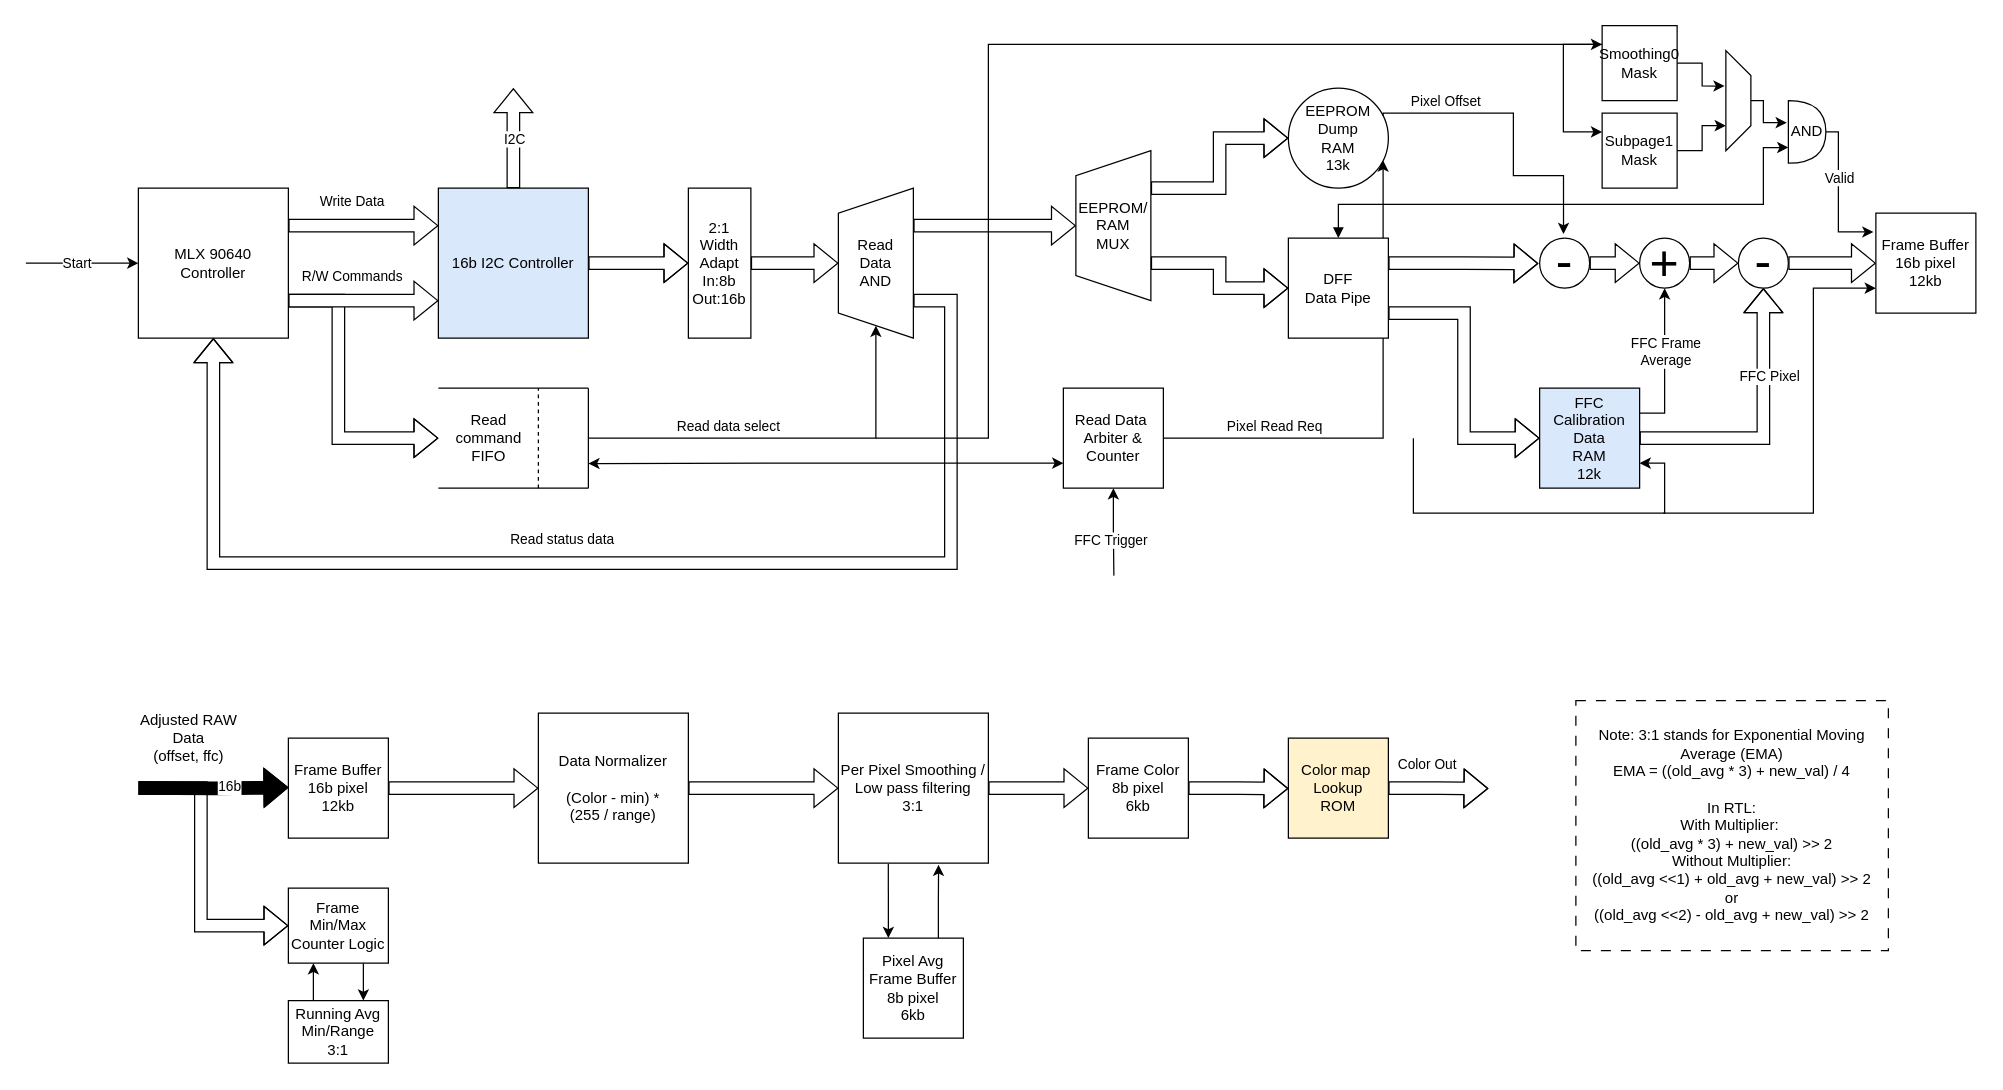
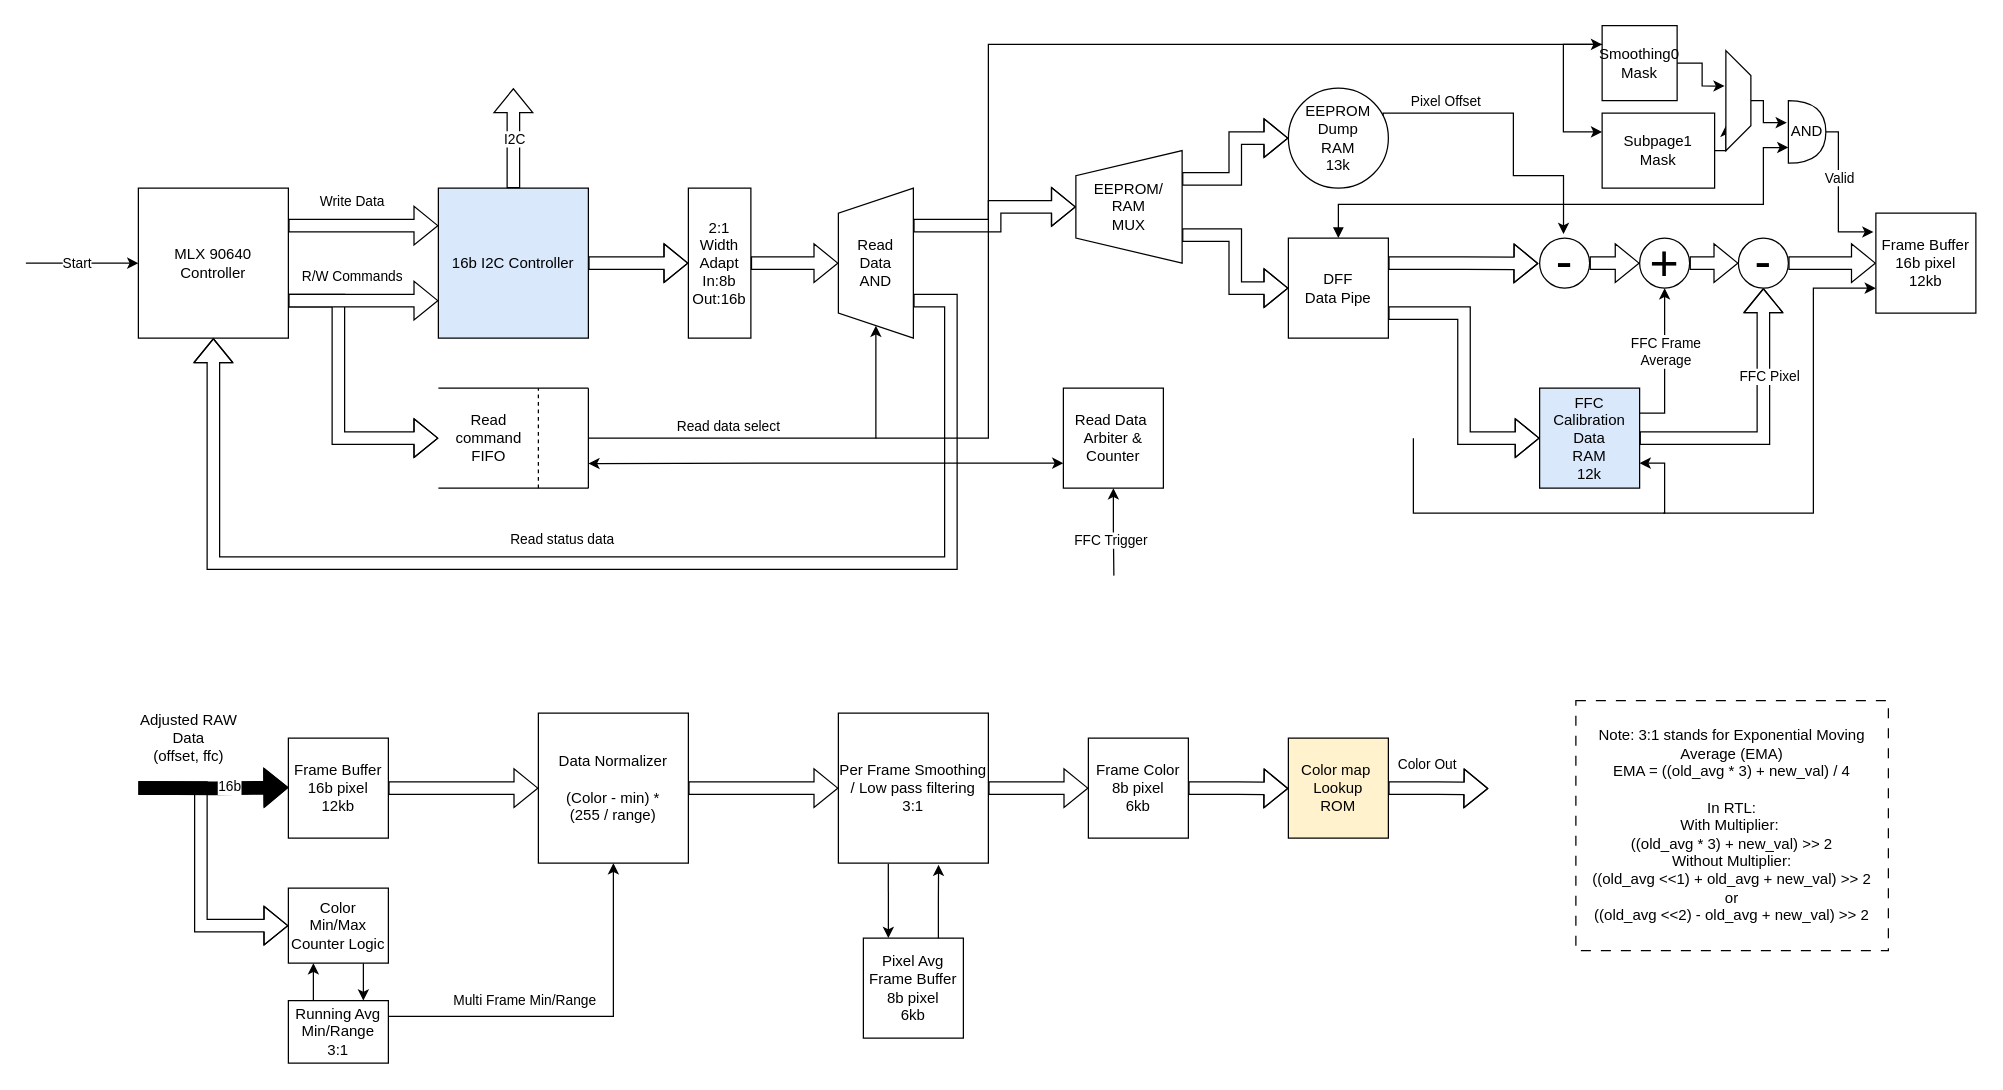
(1639, 151) -> (1658, 151)
(1113, 226) -> (1129, 207)
(1324, 438) -> none
(913, 788) -> (913, 788)
(338, 926) -> (338, 926)
none -> (573, 1016)
